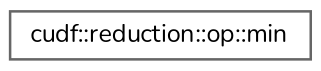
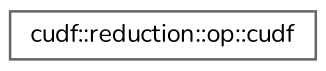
(160, 35) -> (163, 35)
